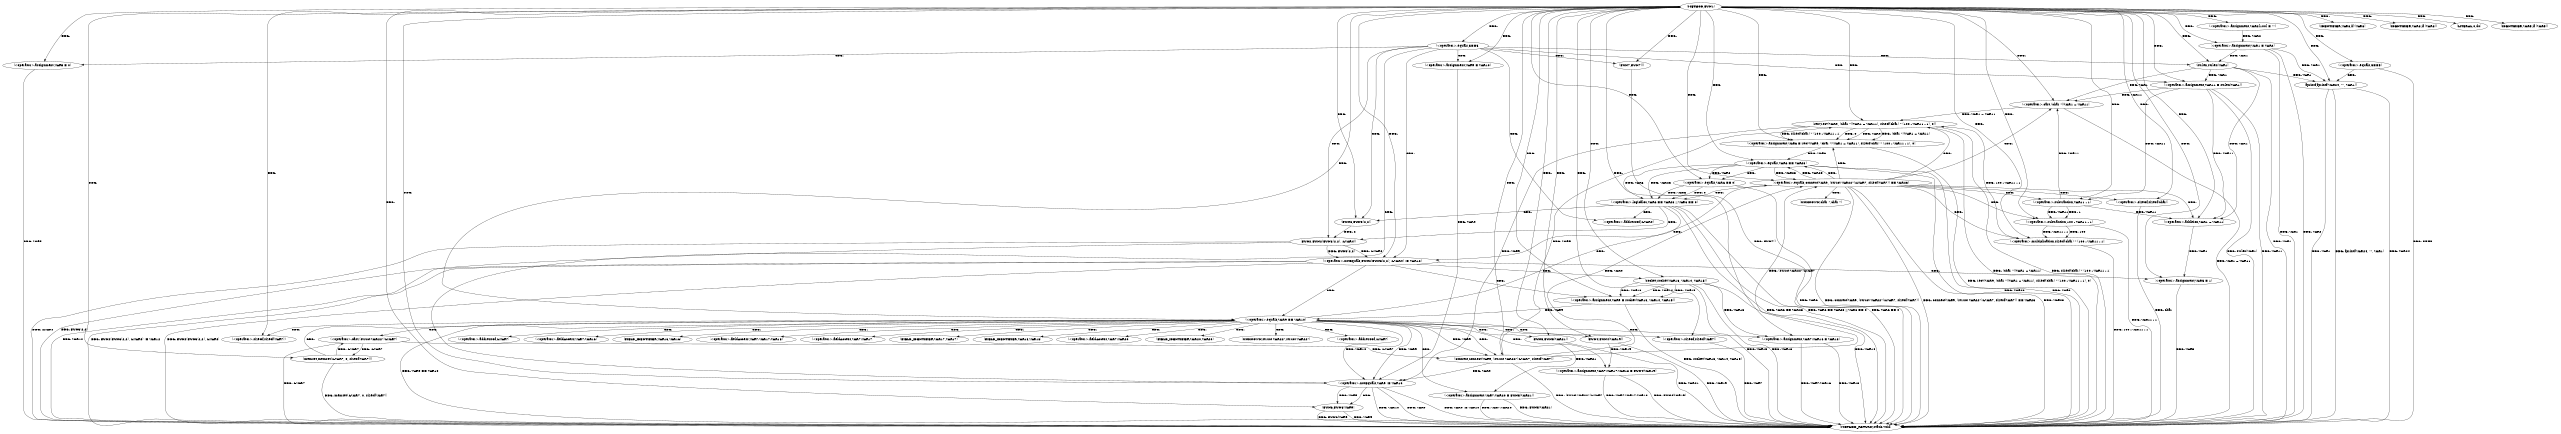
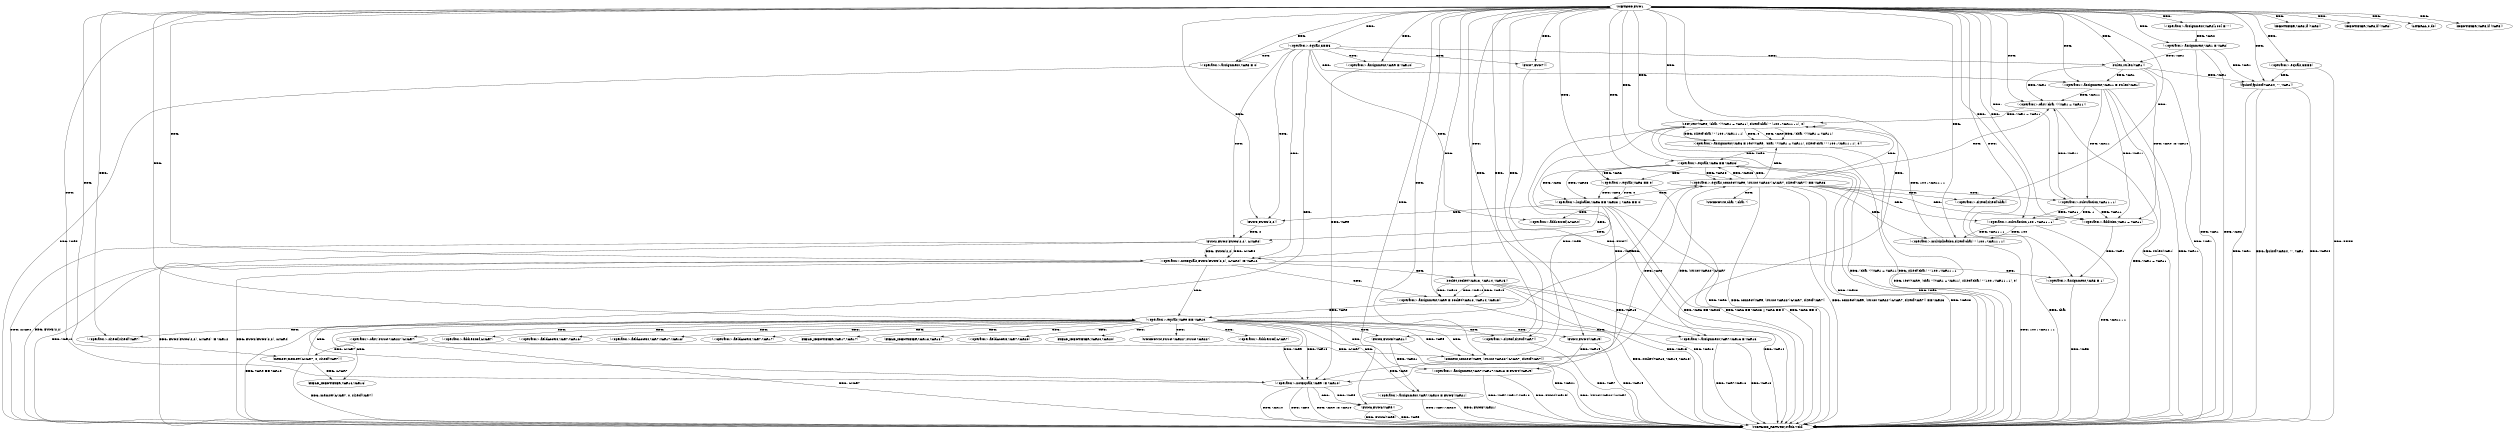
(2239, 144) -> (2171, 144)
(337, 349) -> (321, 371)
